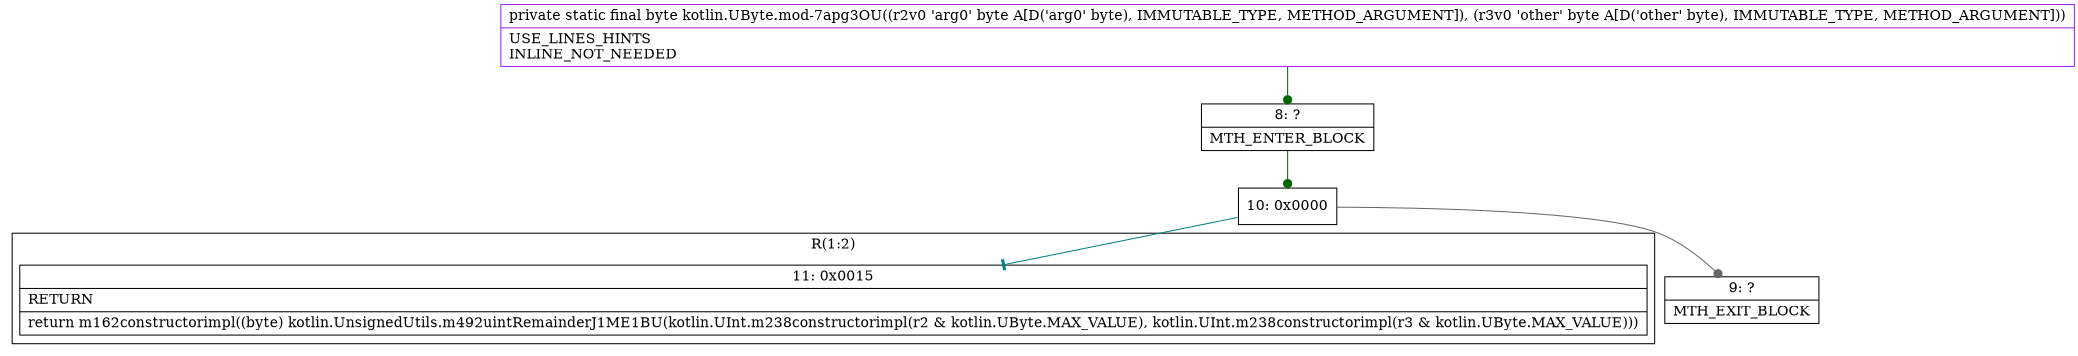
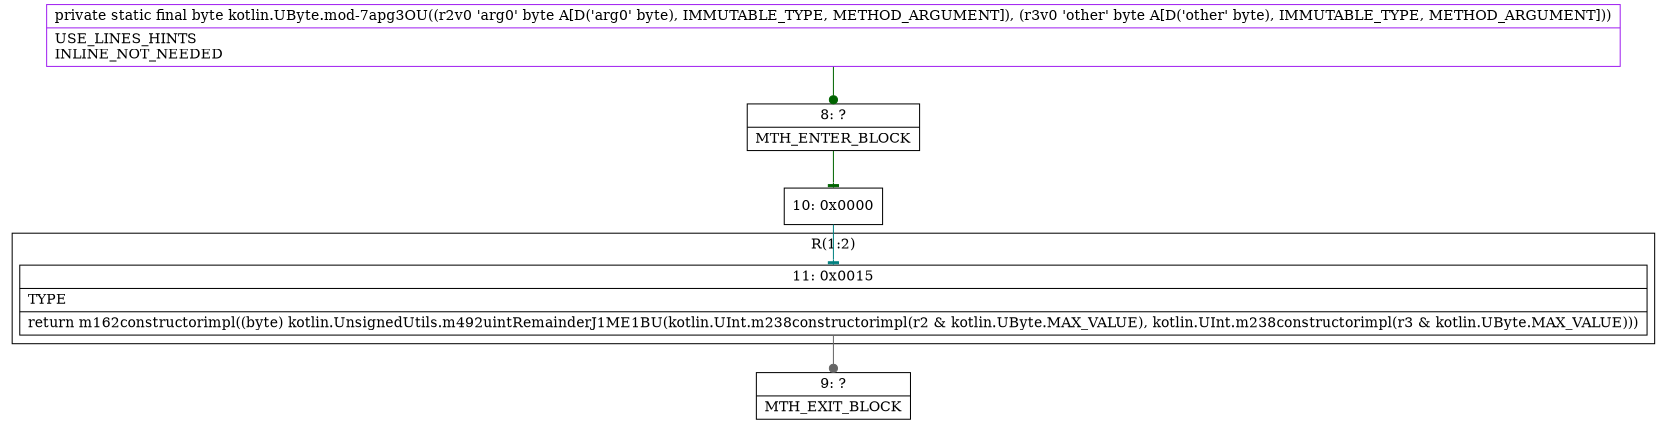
(1288, 165) -> (833, 167)
(1533, 214) -> (833, 350)
(61, 300) -> (48, 300)
